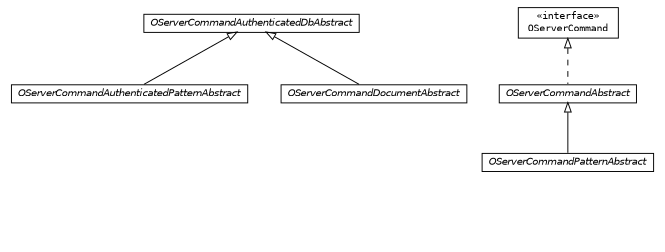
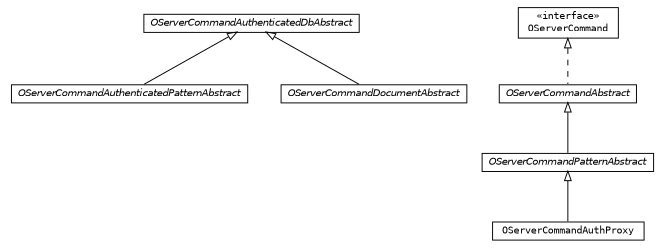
none -> (568, 231)
